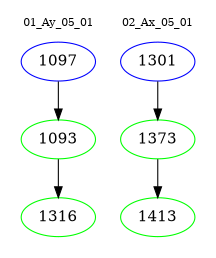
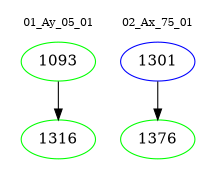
(158, 23) -> (158, 23)
(58, 62) -> none
(158, 139) -> (158, 139)
(158, 217) -> none
